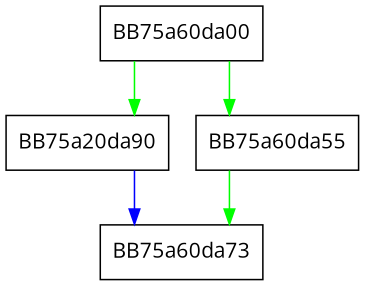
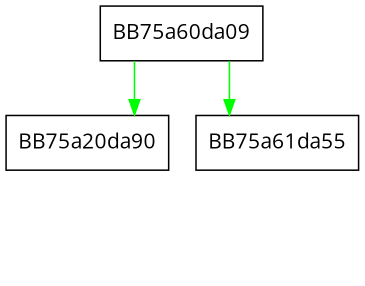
(182, 33) -> (182, 33)
(277, 143) -> (277, 143)
(182, 252) -> none
